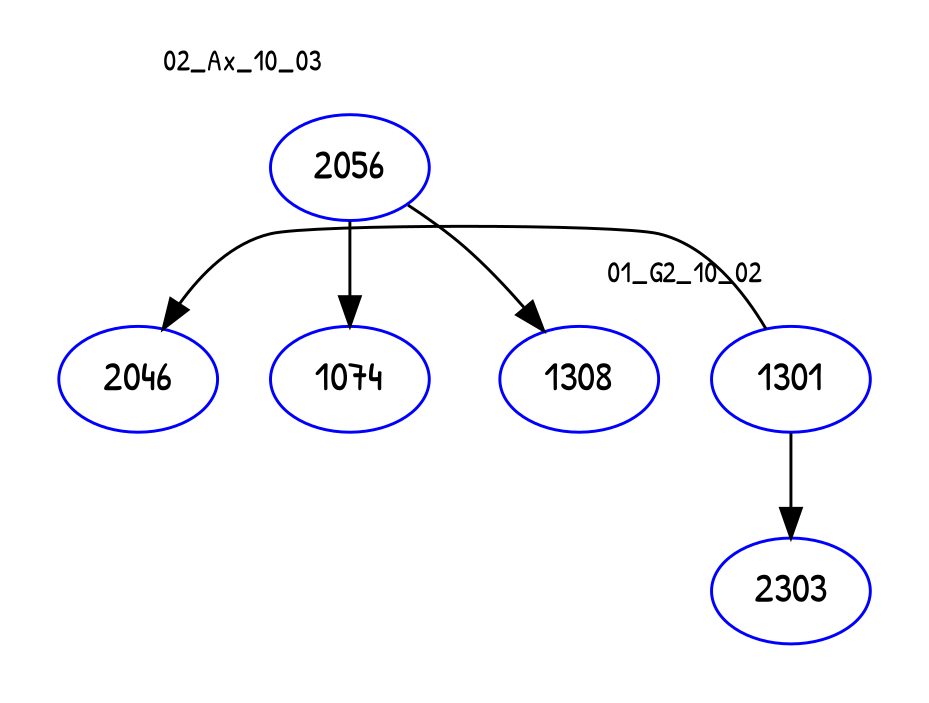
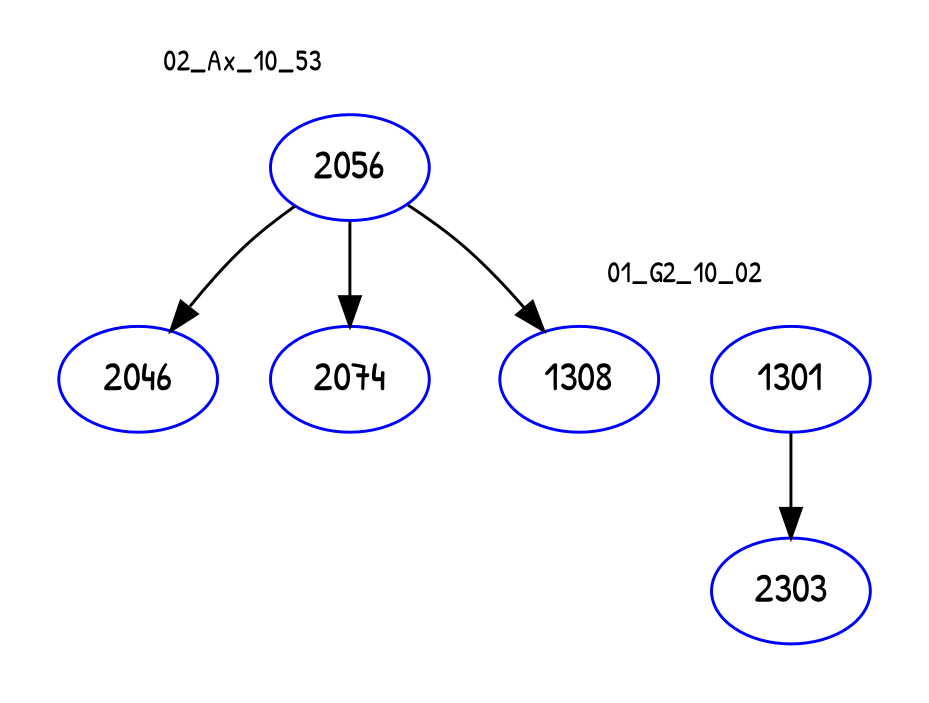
(244, 63) -> (244, 63)
(480, 226) -> (239, 252)
(350, 379) -> (350, 379)
